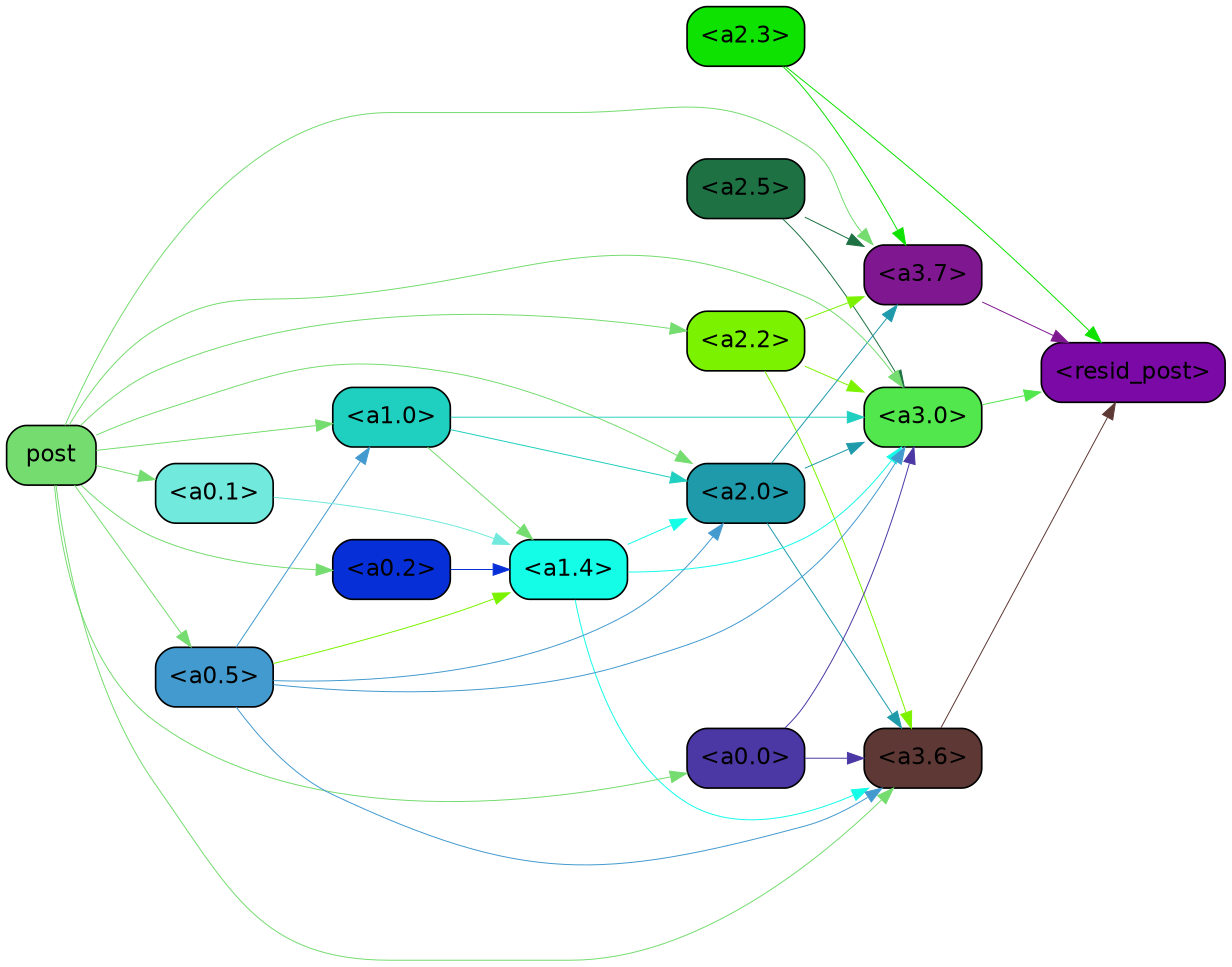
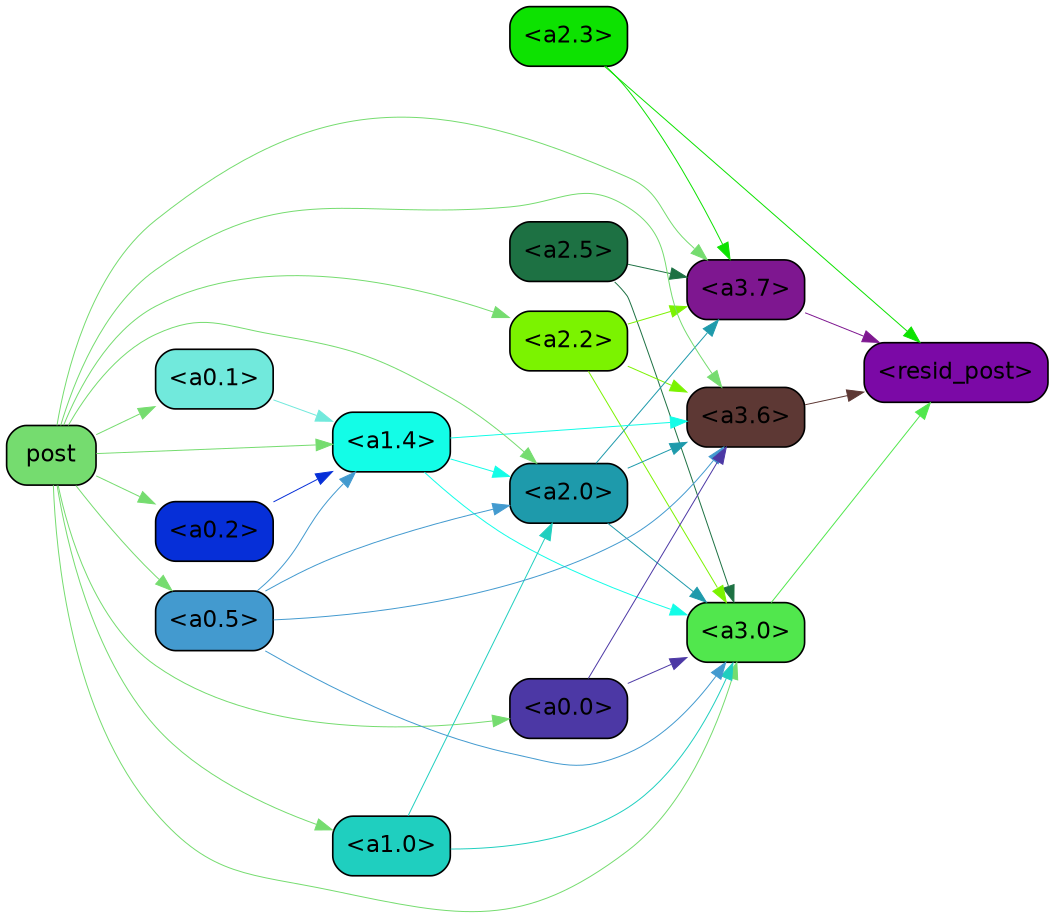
(474, 488) -> (206, 449)
(298, 554) -> none
(385, 634) -> (302, 539)
